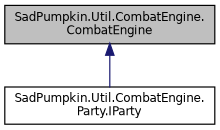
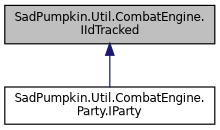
(110, 25) -> (110, 25)
